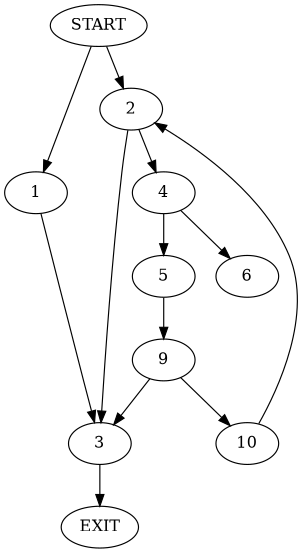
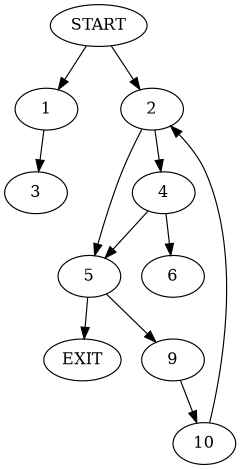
(112, 270) -> (117, 186)
(135, 397) -> none
(100, 480) -> (86, 312)
